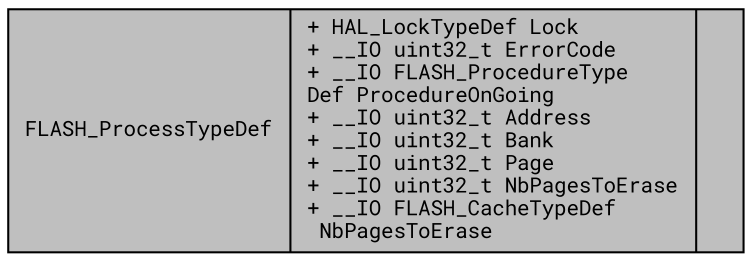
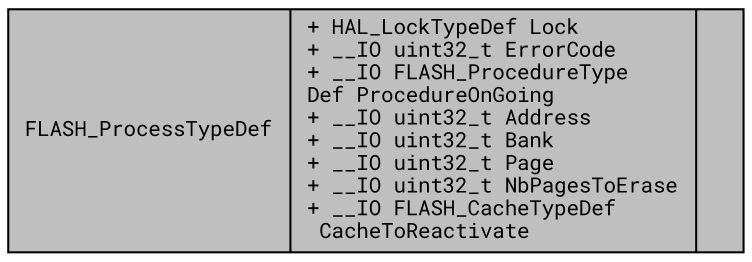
(401, 232) -> (419, 232)
